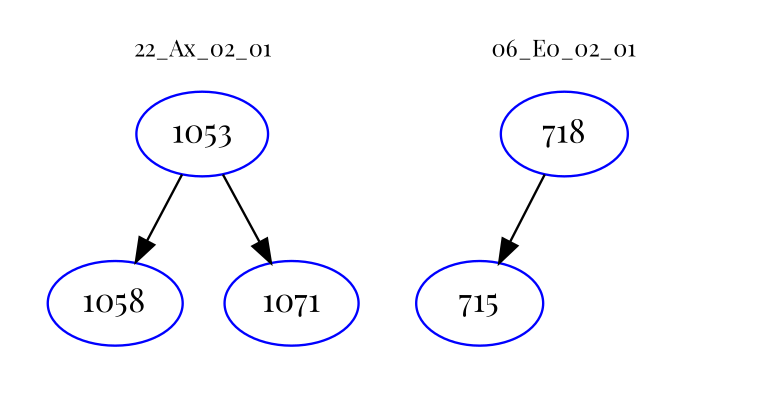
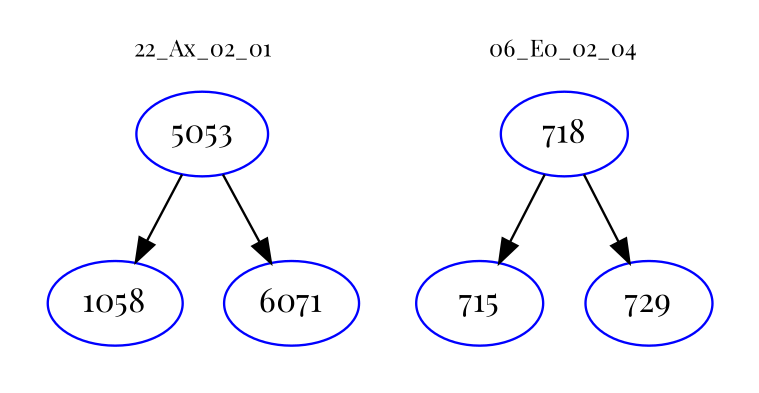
(564, 51) -> (564, 51)
(202, 134) -> (202, 134)
(292, 303) -> (292, 303)
none -> (649, 303)
